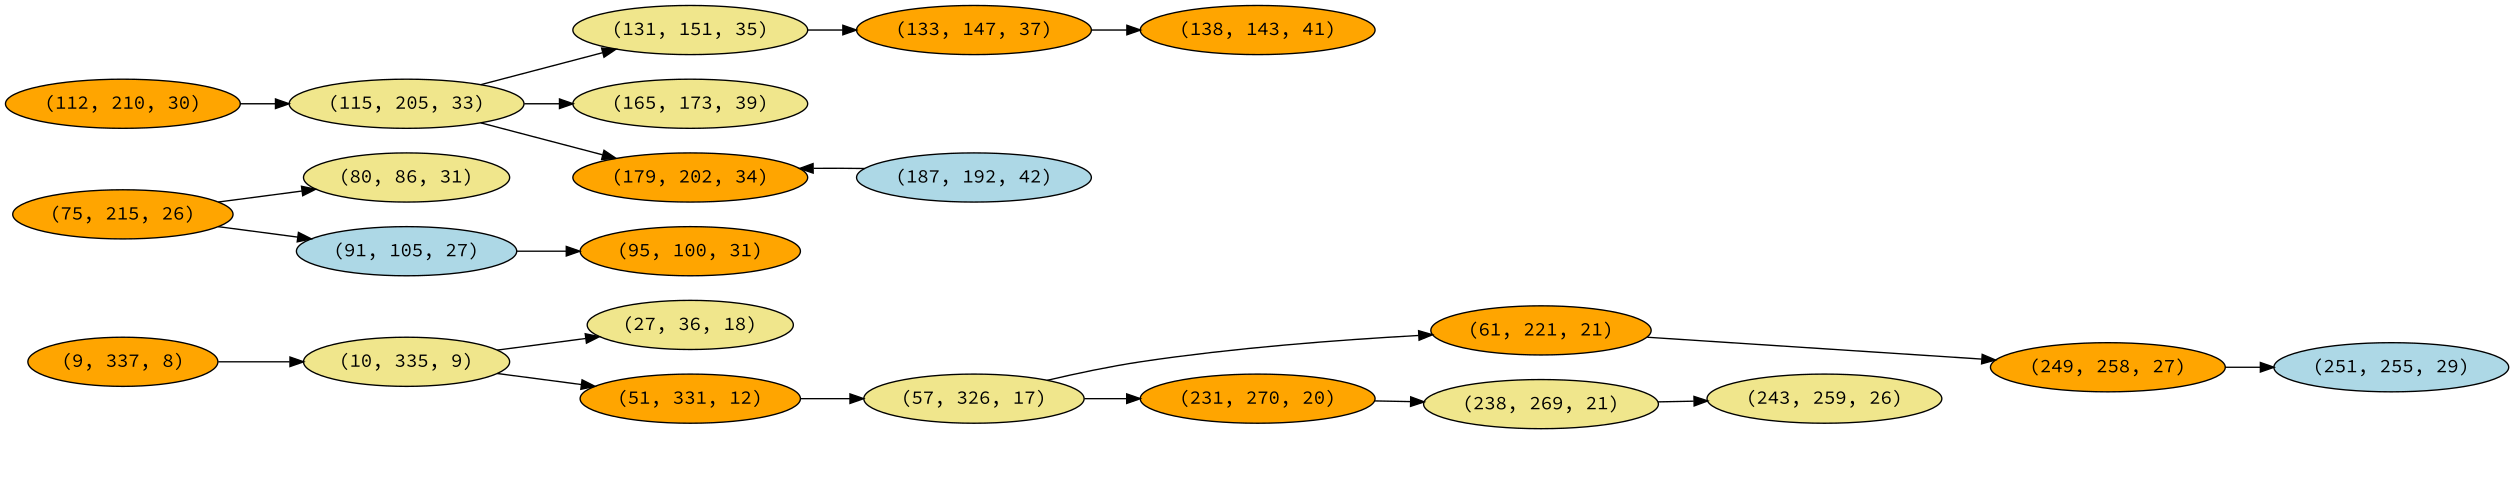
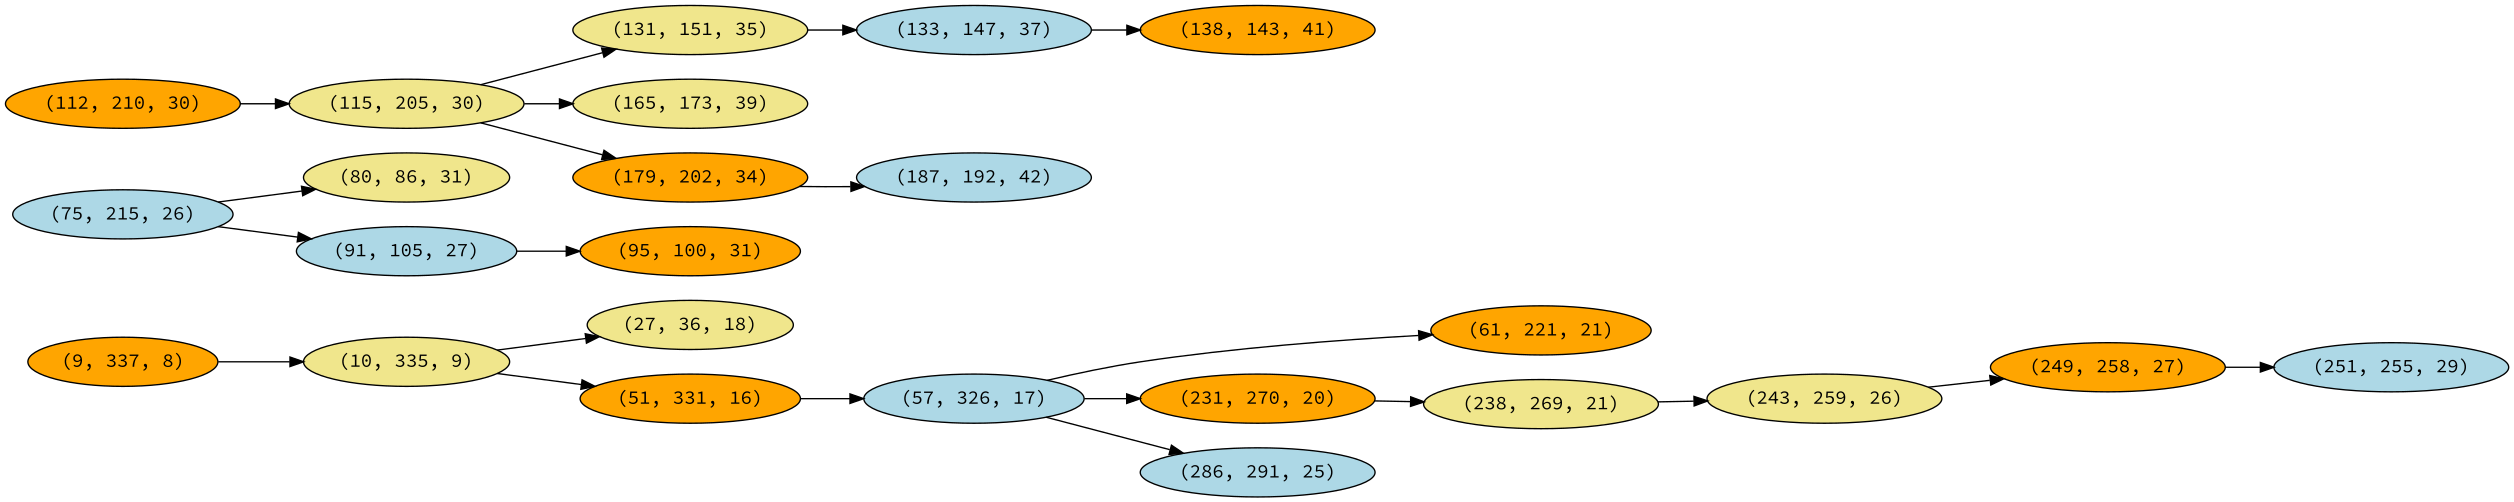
(974, 30) -> (974, 30)
(407, 104) -> (407, 104)
(839, 168) -> (825, 187)
(123, 214) -> (123, 214)
(1814, 348) -> (1959, 384)
(690, 399) -> (690, 399)
(974, 399) -> (974, 399)
none -> (1258, 472)
